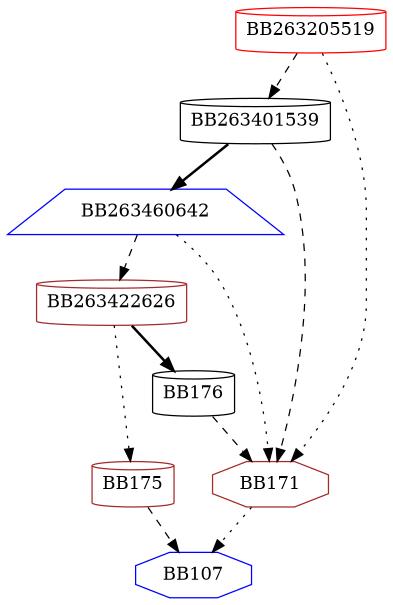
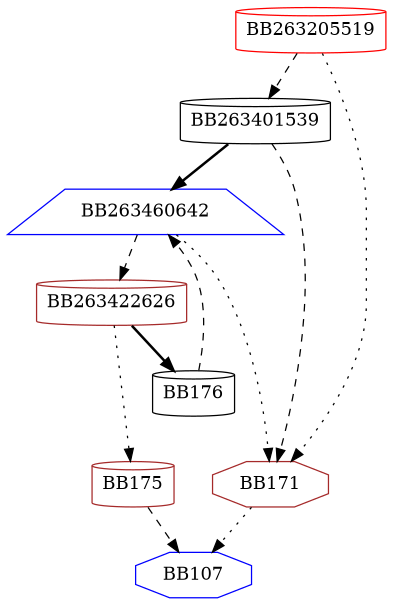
(228, 434) -> (203, 305)
